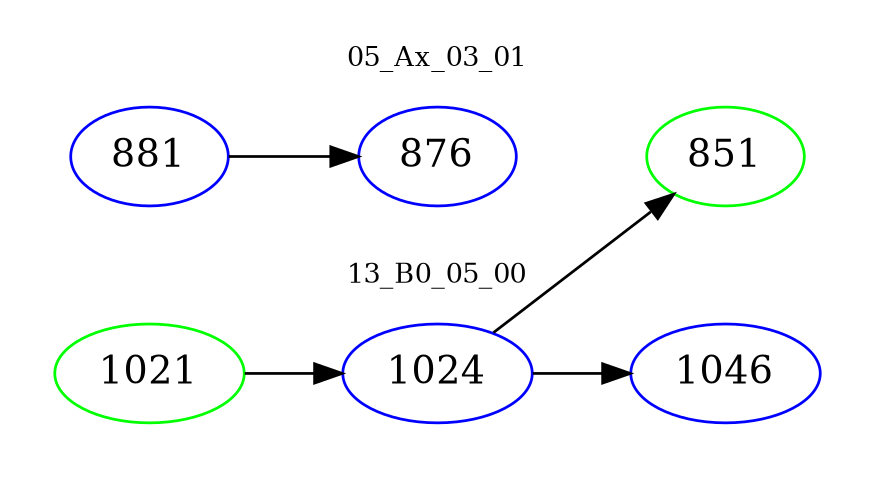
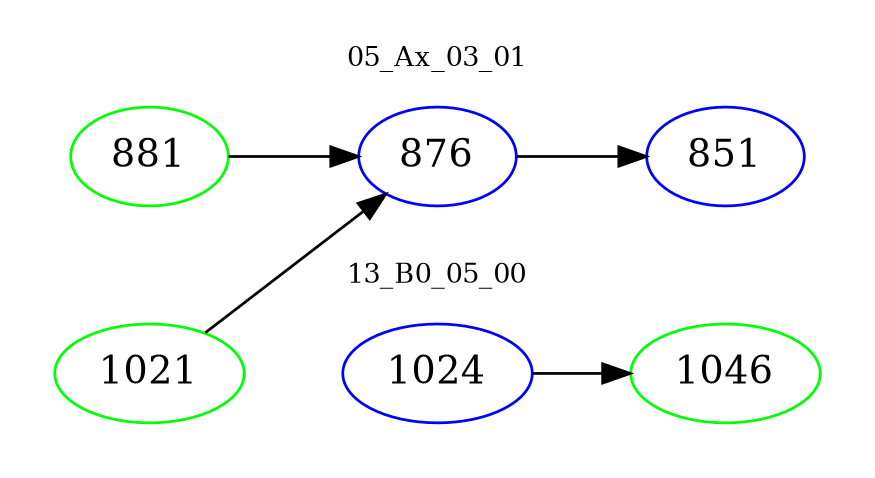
(150, 157) -> (150, 157)
(726, 157) -> (726, 157)
(572, 272) -> (568, 157)
(279, 373) -> (284, 272)
(726, 373) -> (726, 373)
